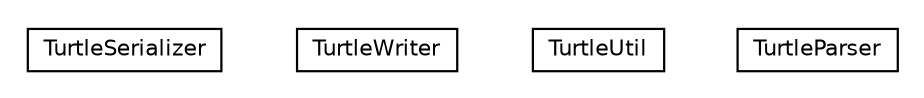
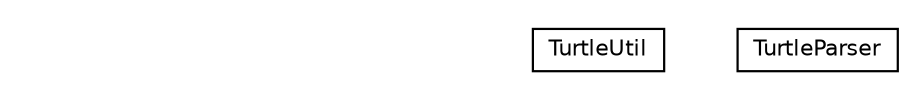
(123, 49) -> none
(377, 49) -> none
